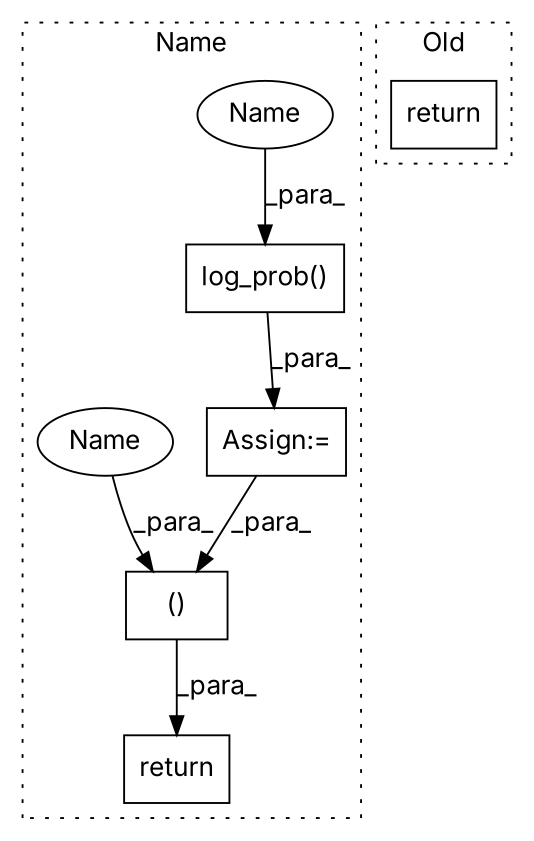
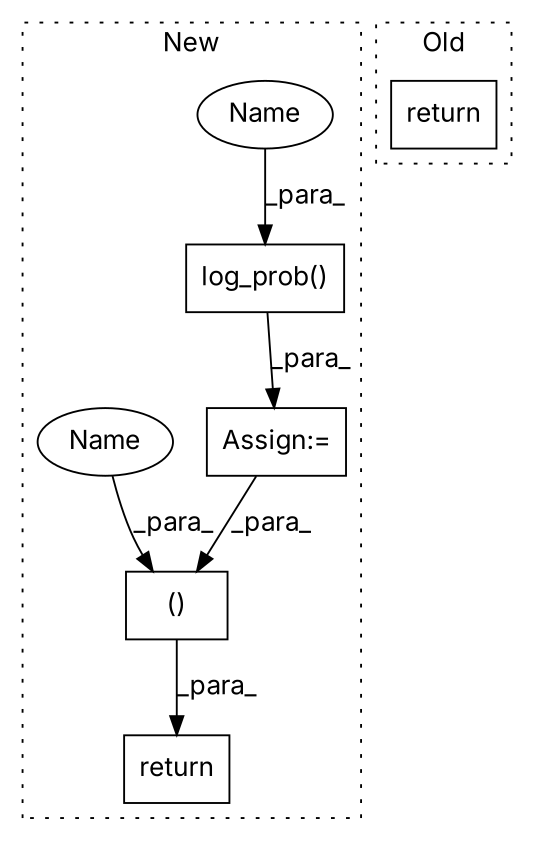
(192, 44) -> (192, 44)
